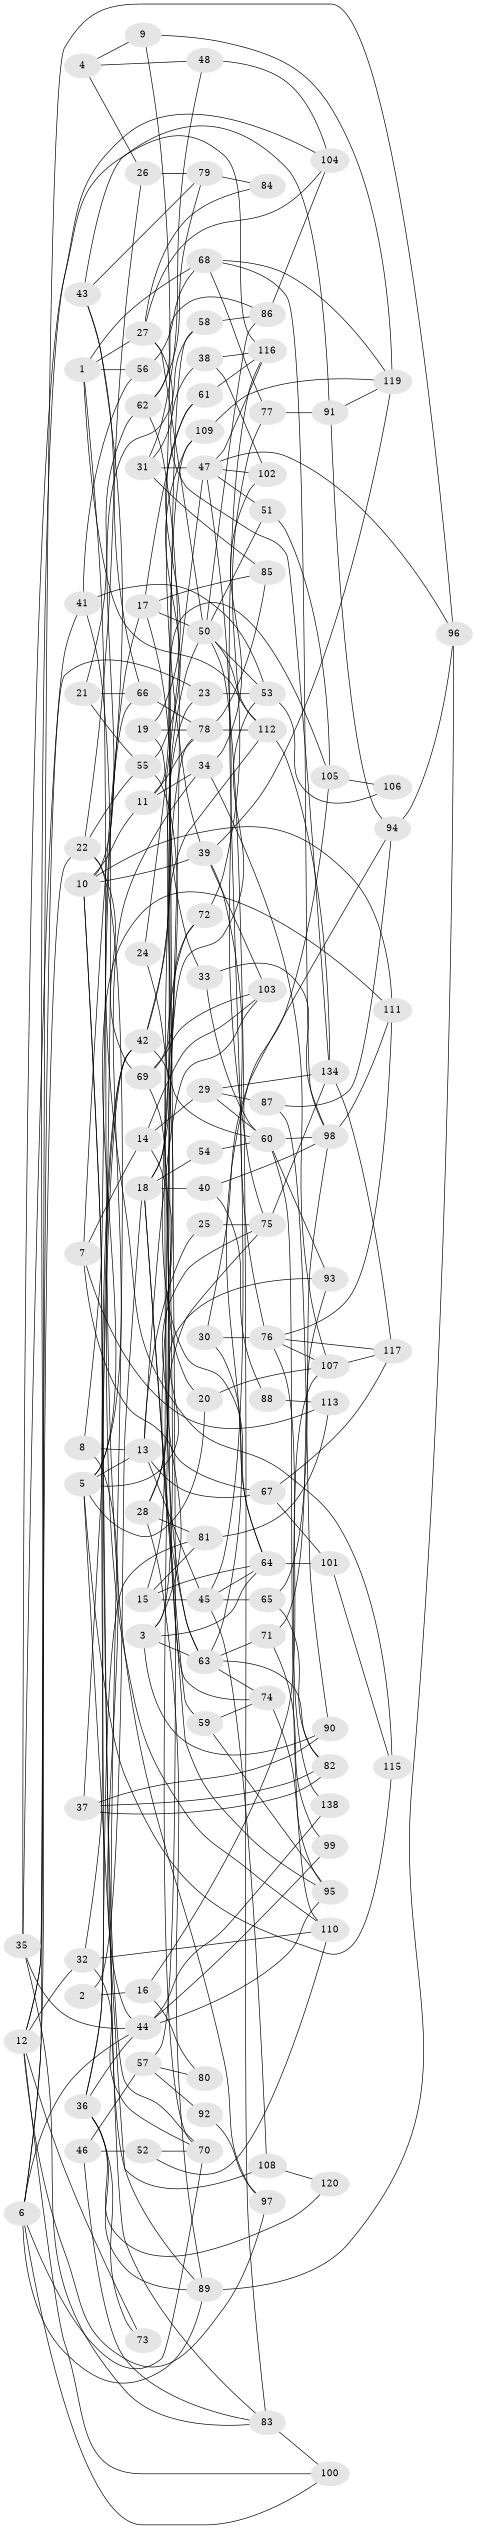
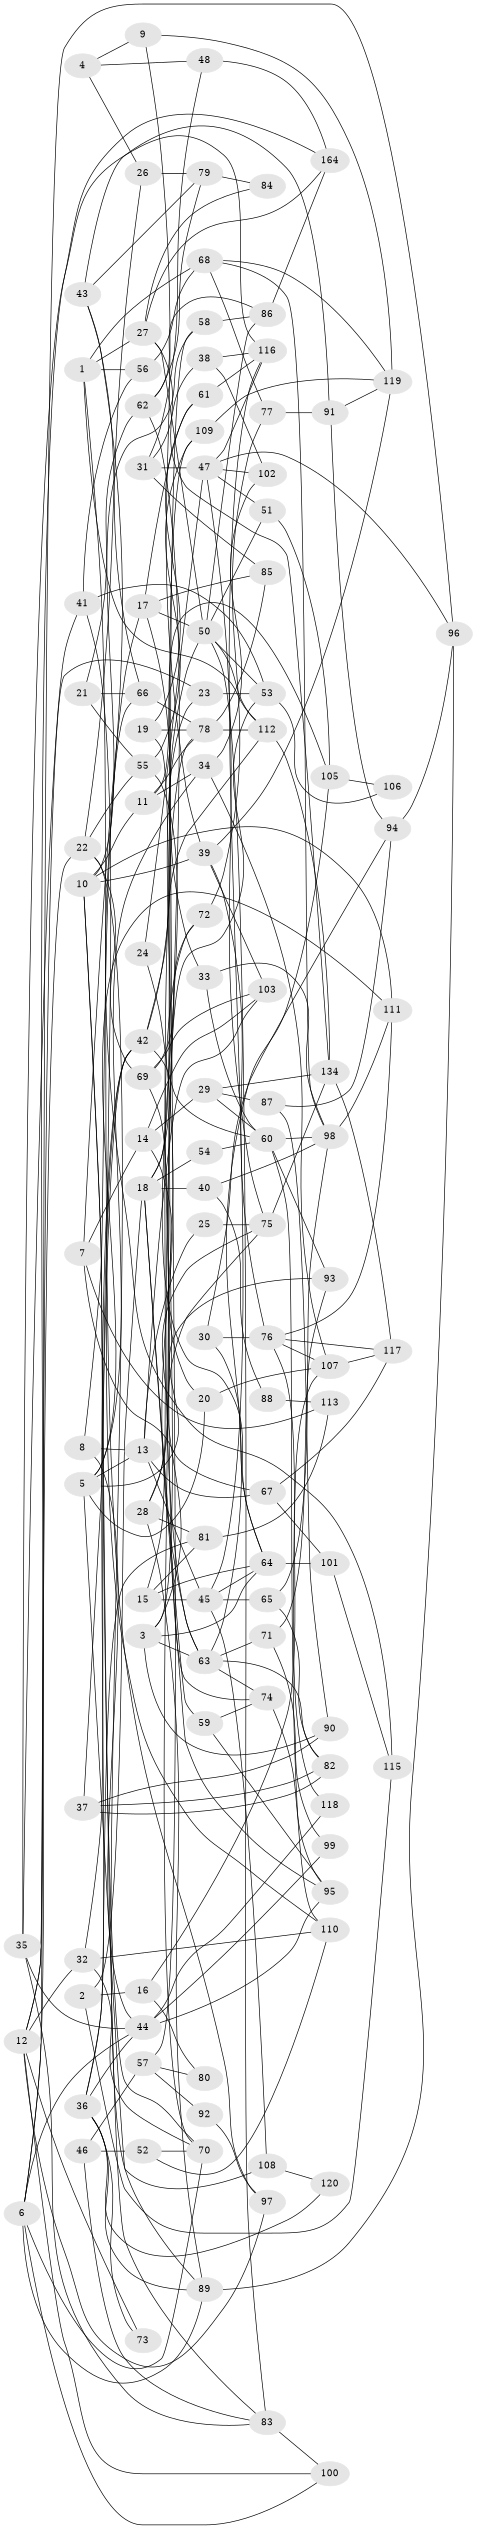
(330, 161) -> (330, 161)
(330, 1806) -> (330, 1806)
(185, 1877) -> (346, 2206)
